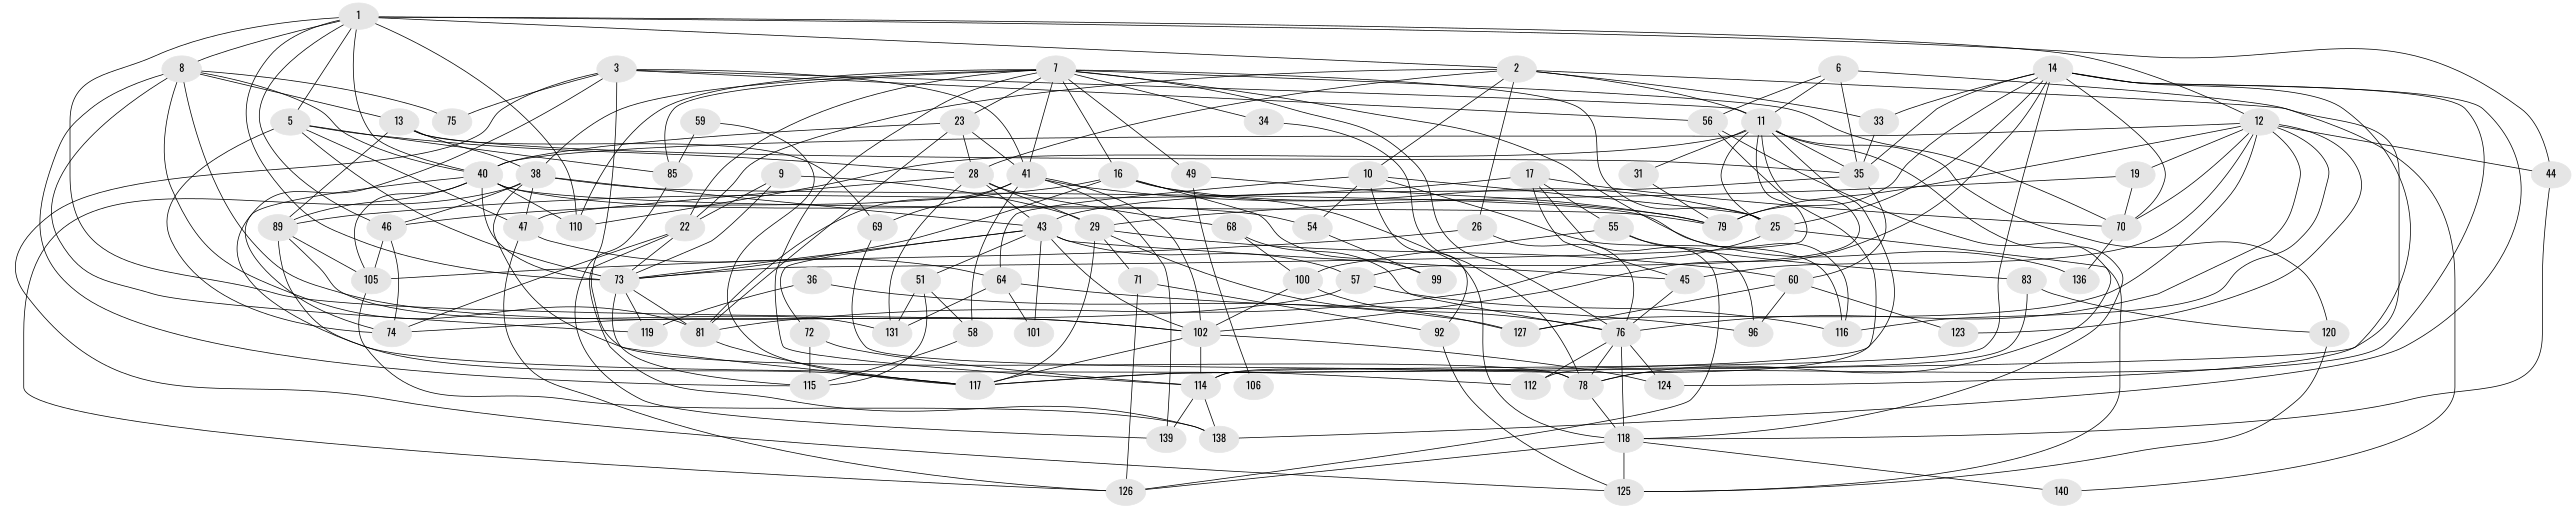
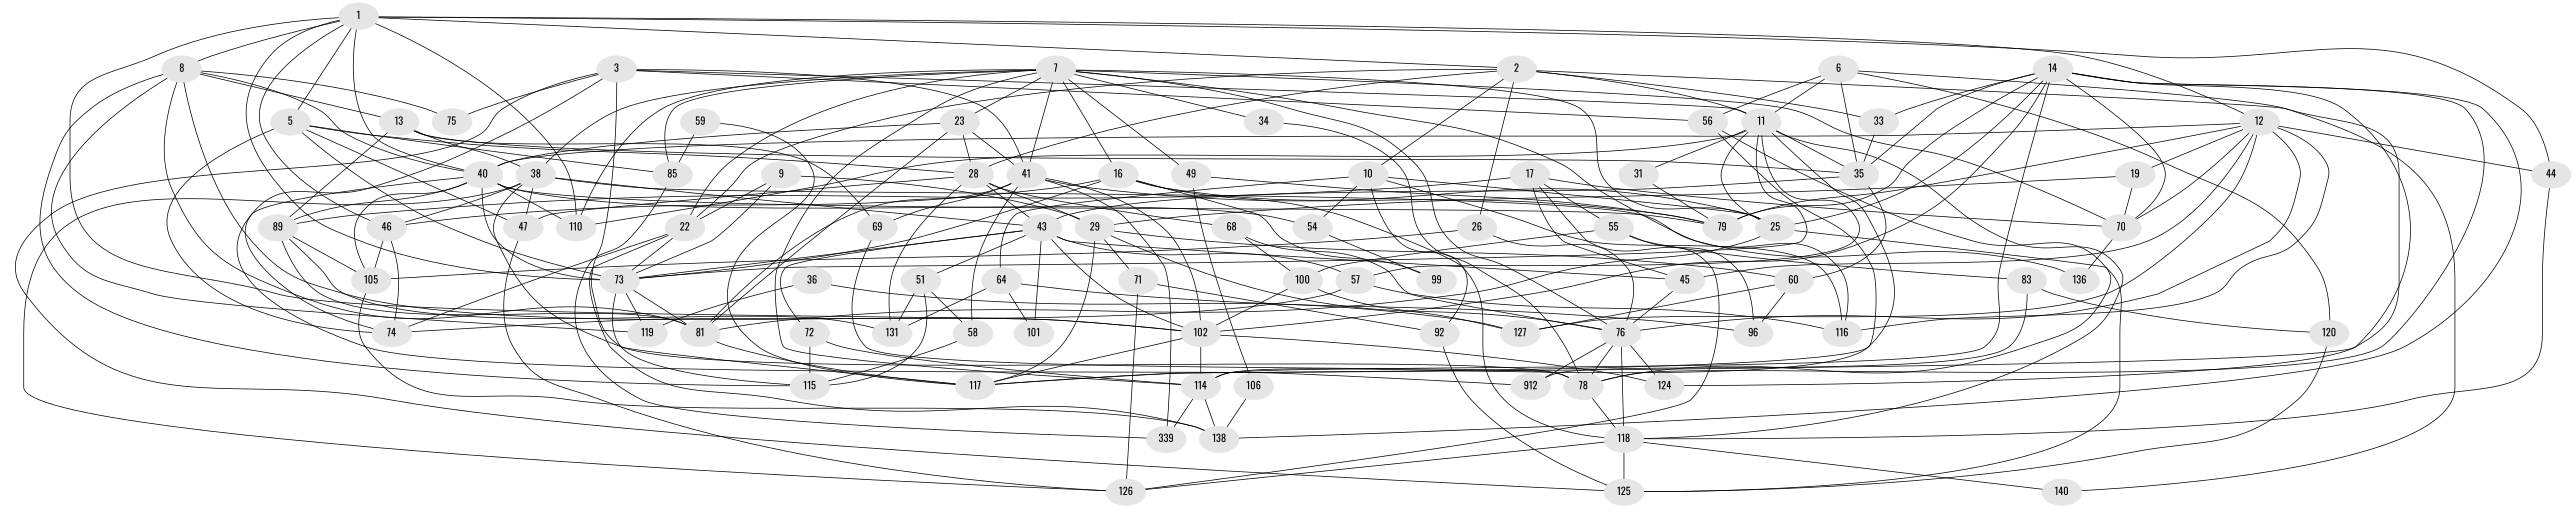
(2059, 231) -> (2116, 142)
(760, 261) -> none
(1958, 334) -> none
(549, 369) -> (382, 310)
(1531, 386) -> (1531, 386)
none -> (1236, 413)
(1166, 439) -> (1166, 439)
